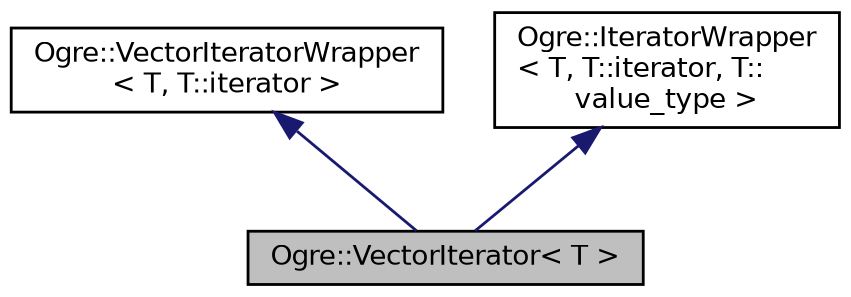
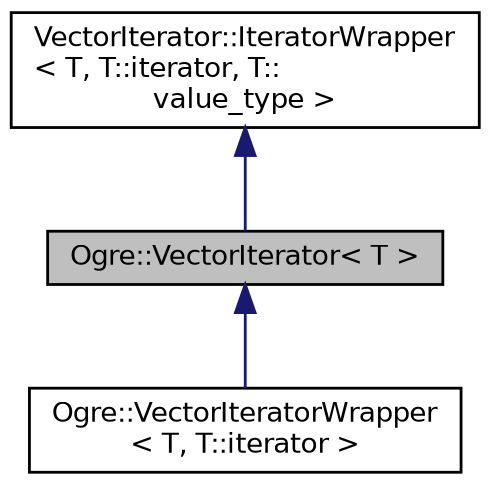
(667, 70) -> (245, 70)
(357, 181) -> (245, 351)
